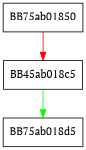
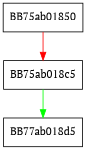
(43, 75) -> (43, 75)
(43, 132) -> (43, 132)
